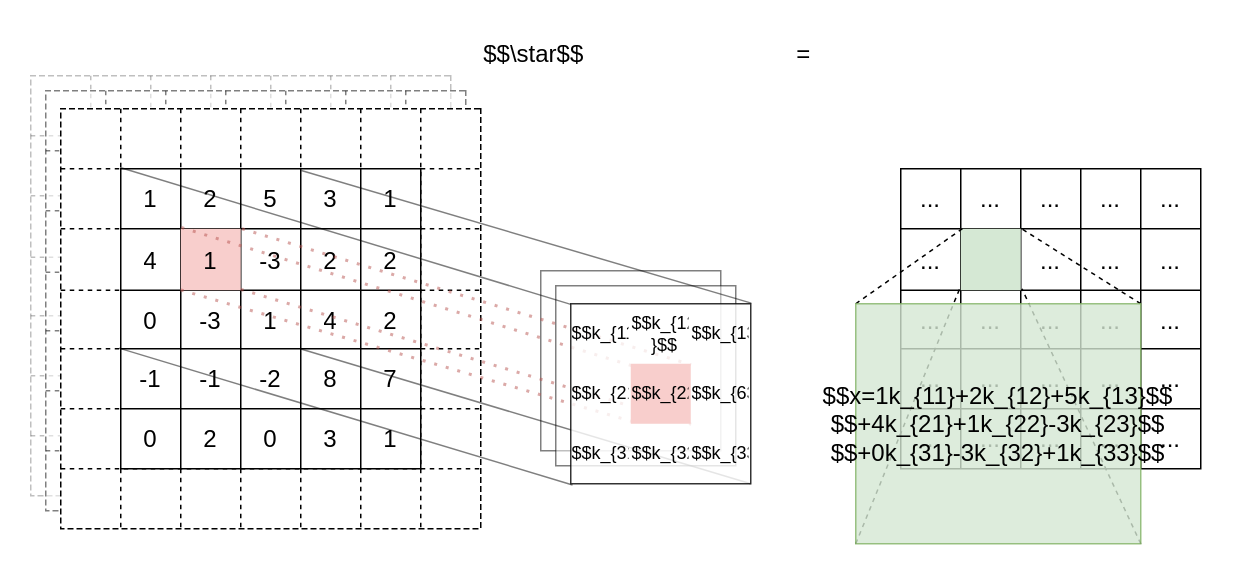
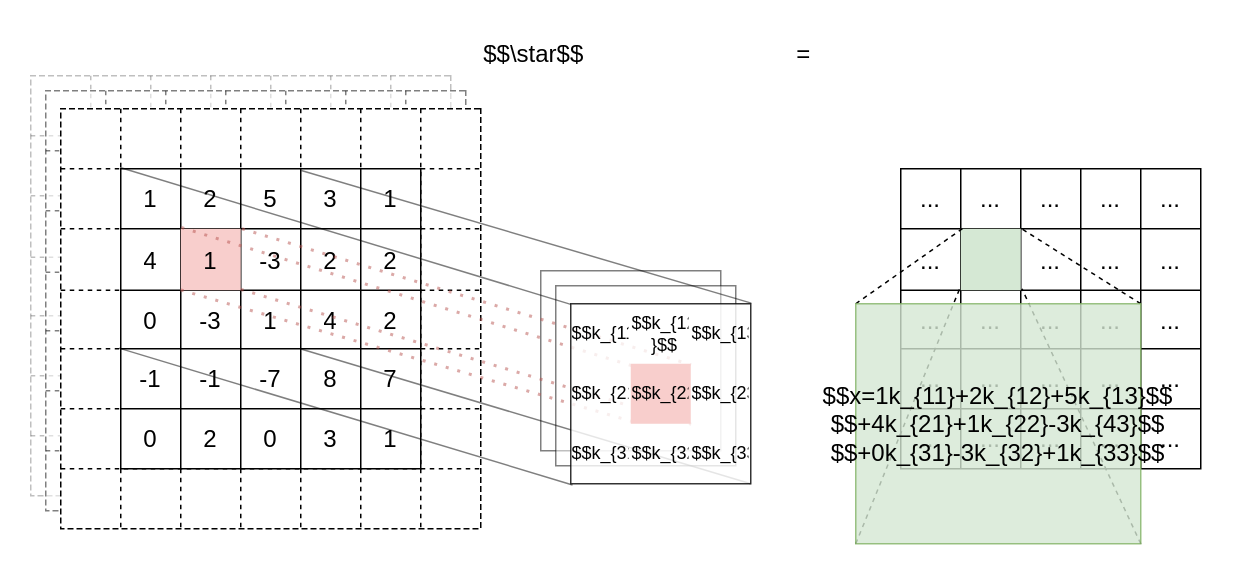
(271, 379) -> (271, 379)
(721, 394) -> (721, 394)
(998, 424) -> (998, 424)
